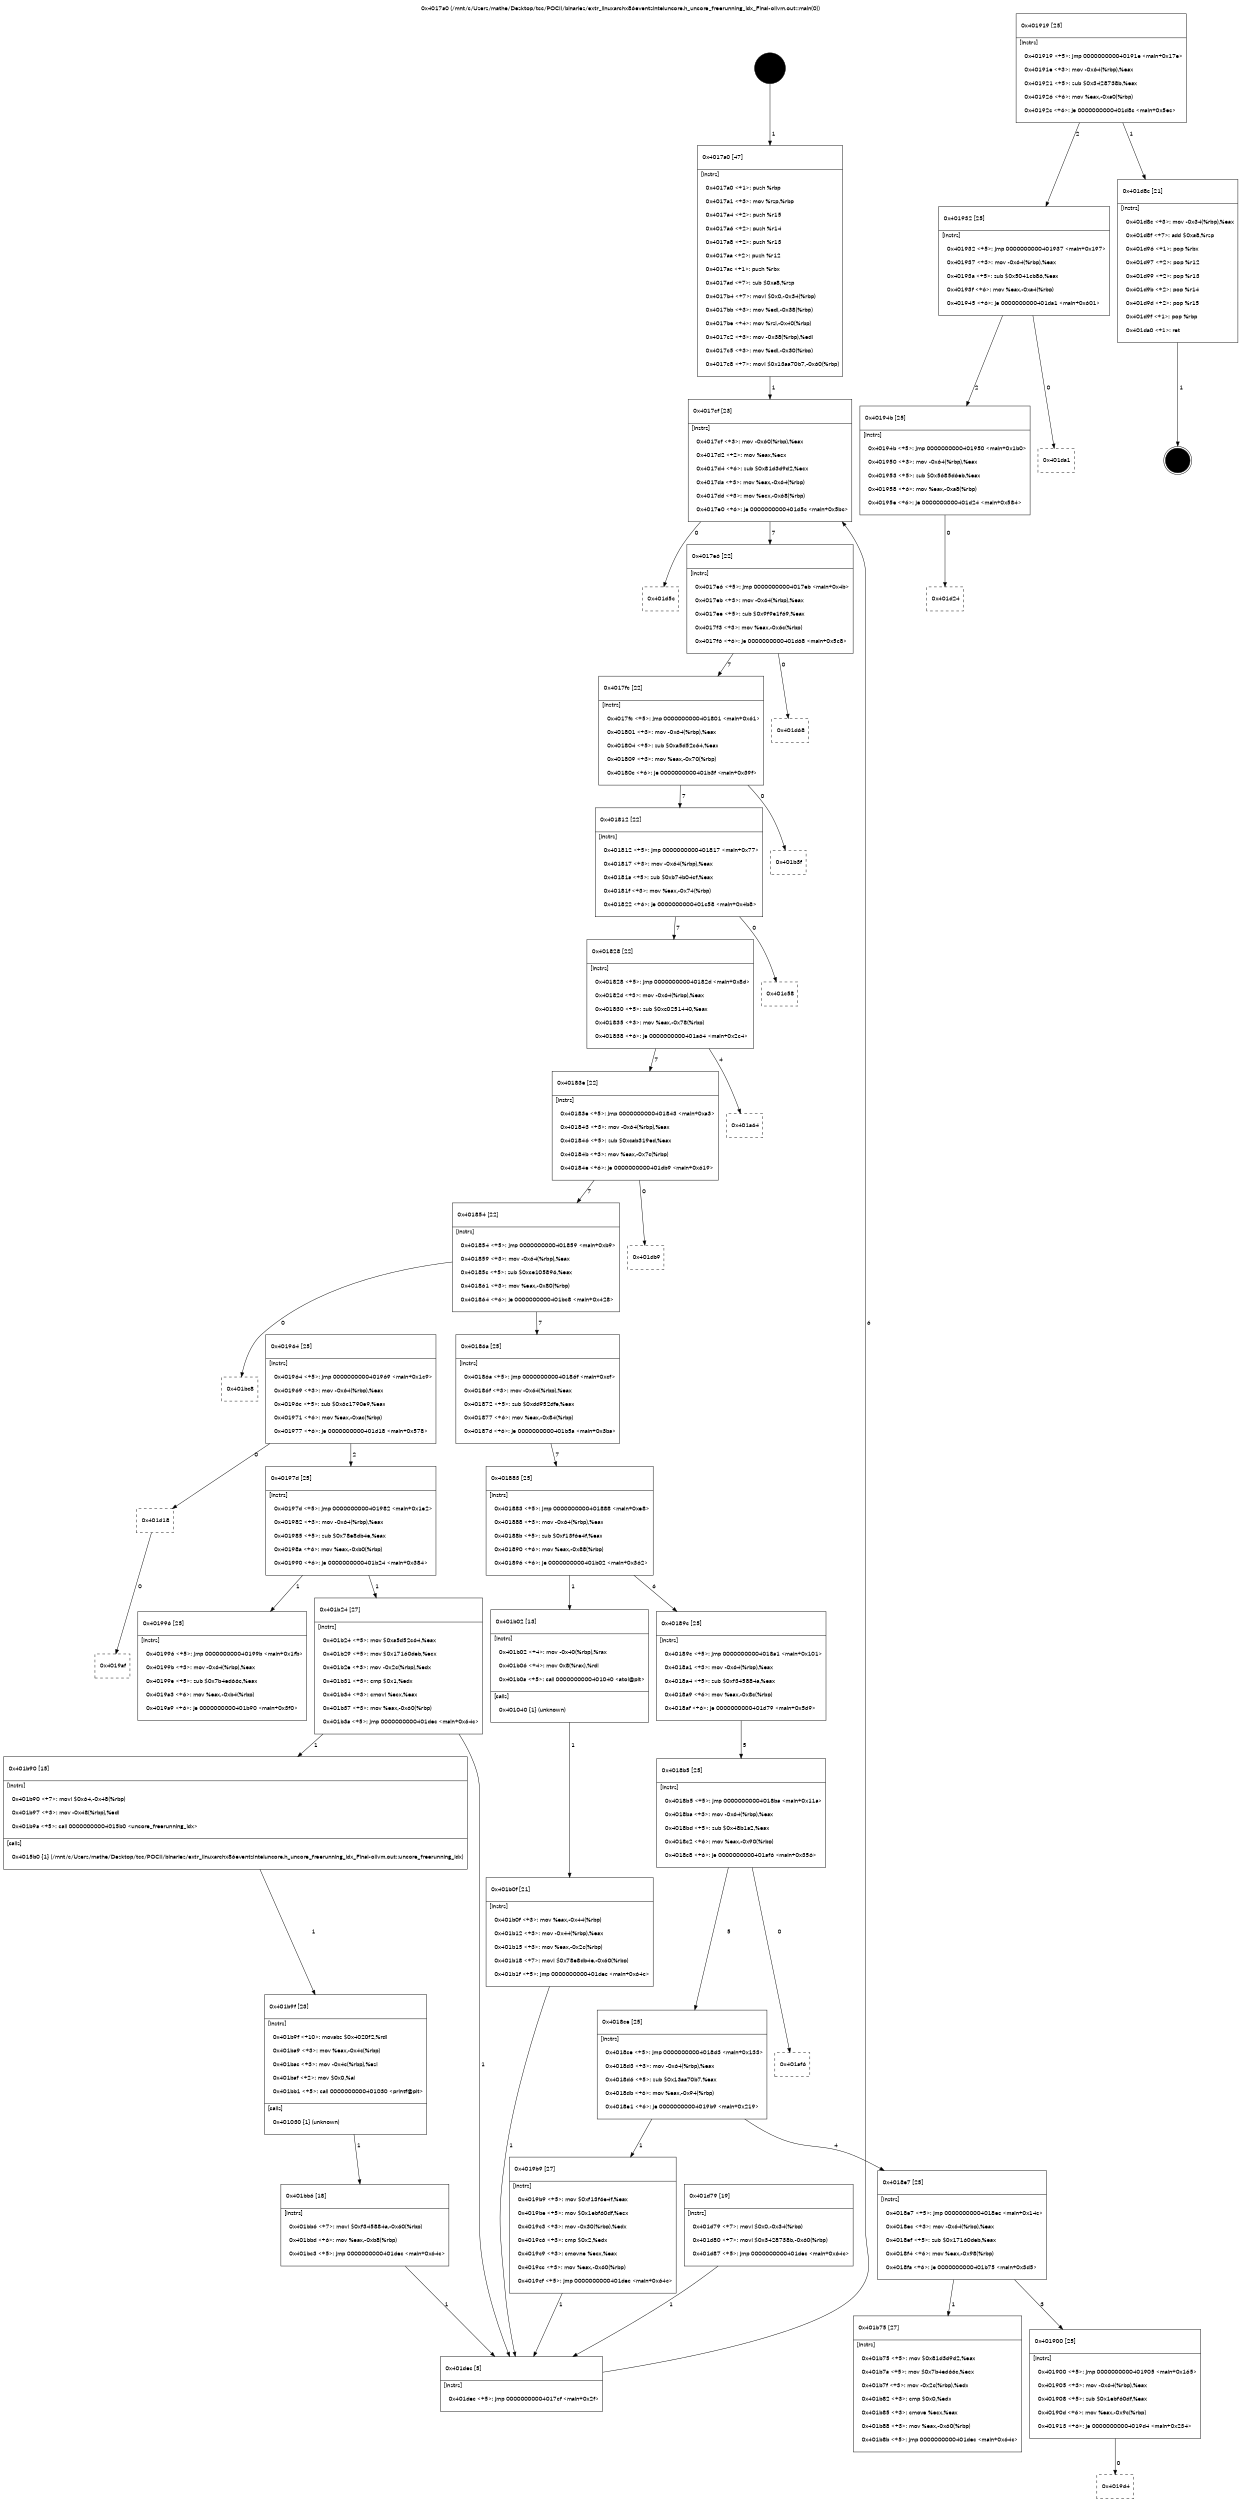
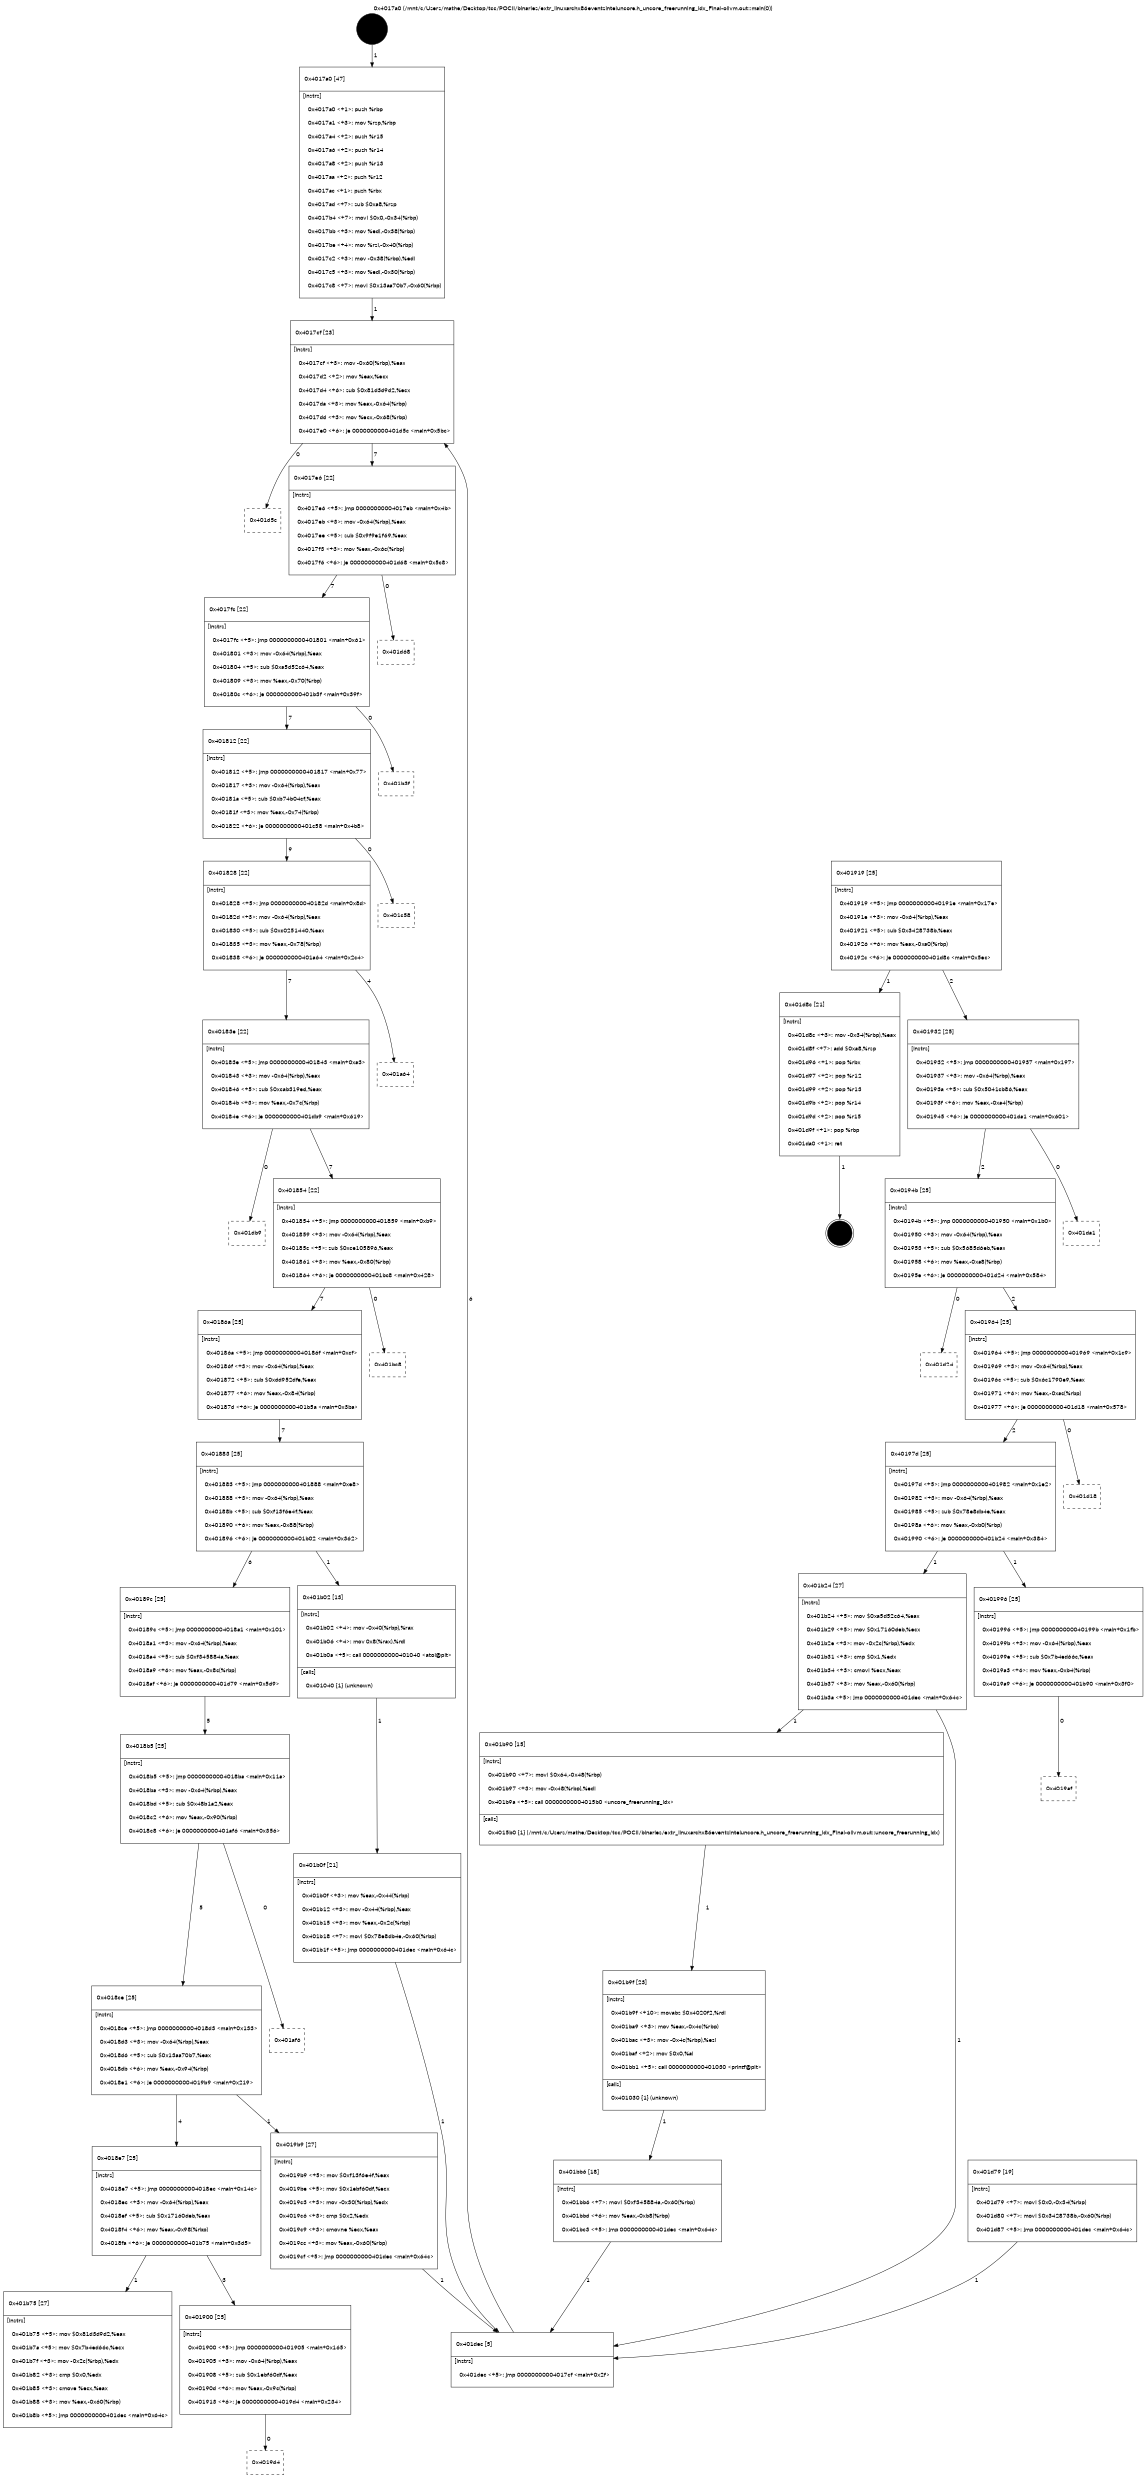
(677, 928) -> (290, 850)
none -> (1009, 1297)
(134, 1591) -> (1059, 1734)
